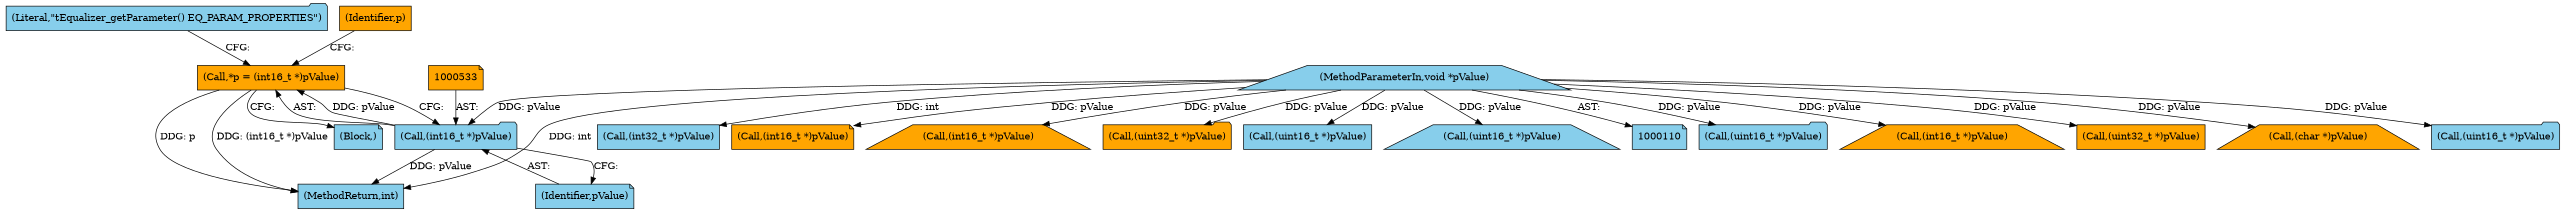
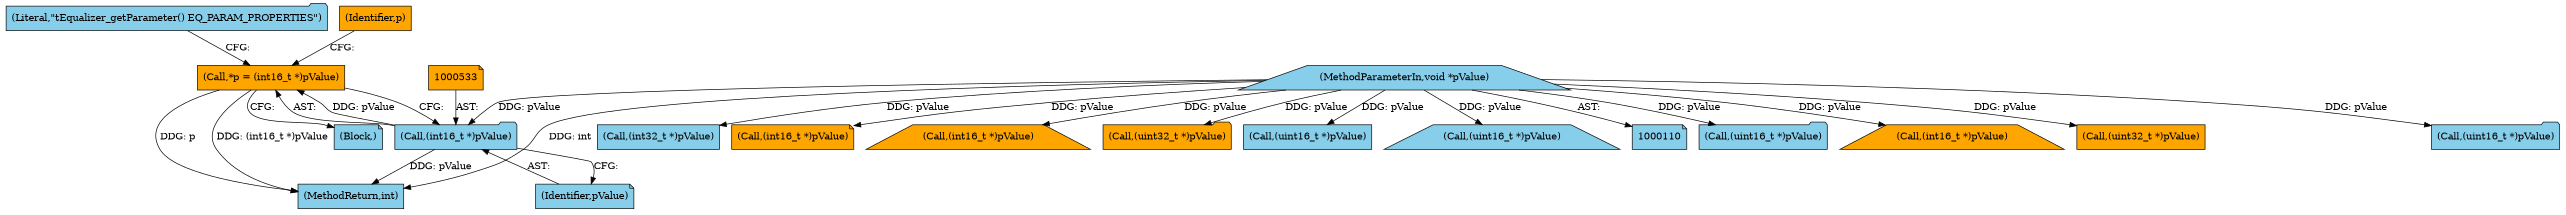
(918, 107) -> (918, 107)
(2318, 137) -> none
